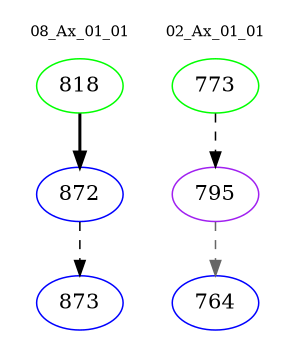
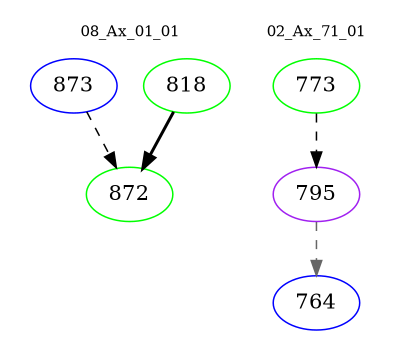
(215, 32) -> (316, 32)
(80, 194) -> (130, 194)
(80, 241) -> (98, 133)
